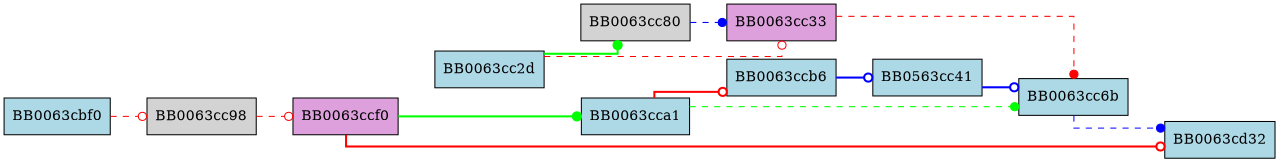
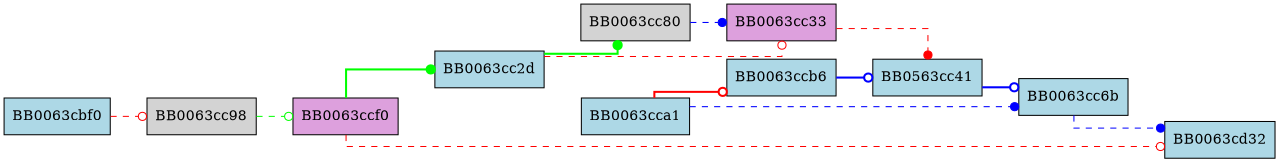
(982, 16) -> (893, 29)
(850, 107) -> (850, 107)
(271, 116) -> (271, 116)
(486, 116) -> (372, 69)
(745, 146) -> (745, 146)
